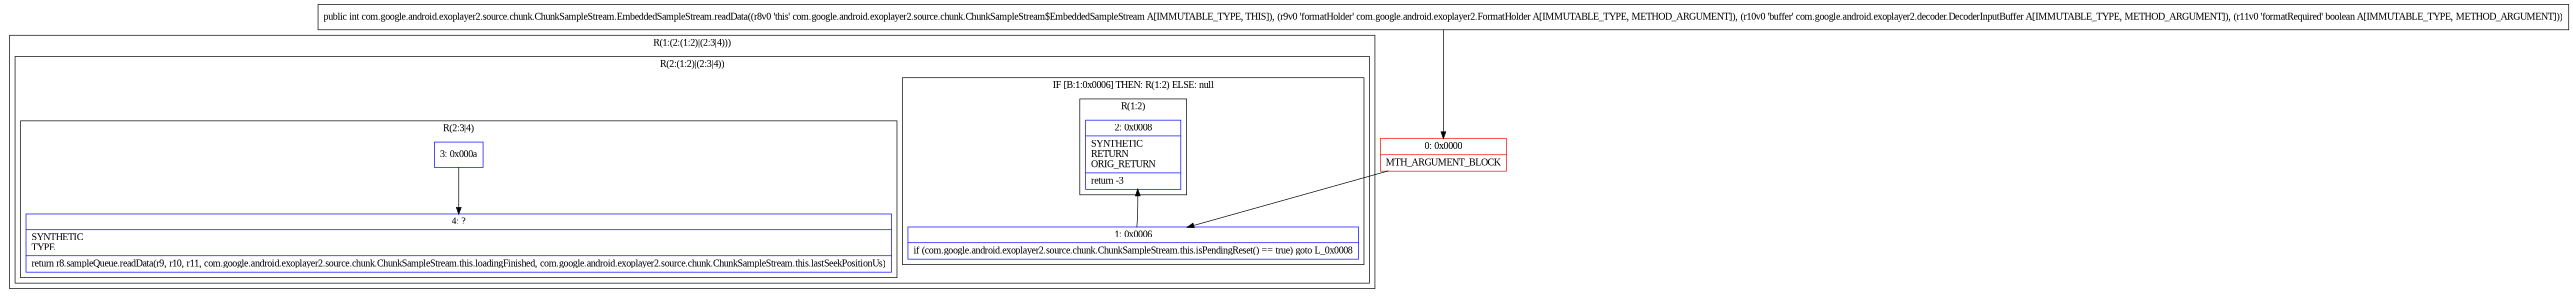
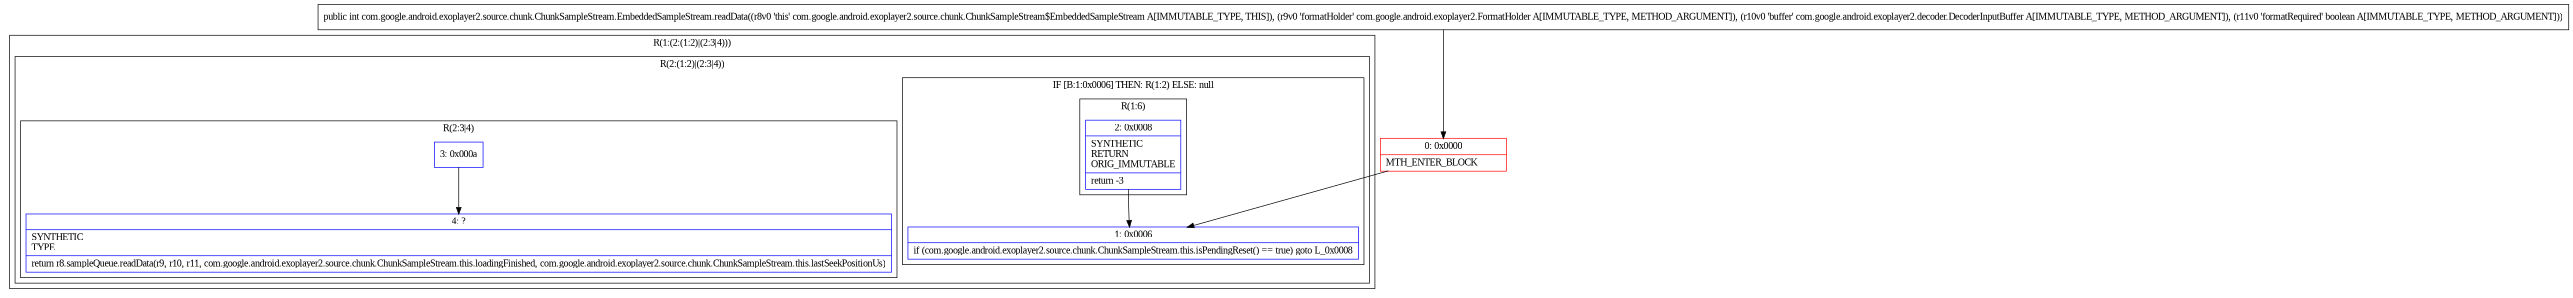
(1133, 107) -> (1133, 107)
(1443, 163) -> (1432, 163)
(1123, 164) -> (1133, 164)
(1138, 212) -> (1129, 205)
